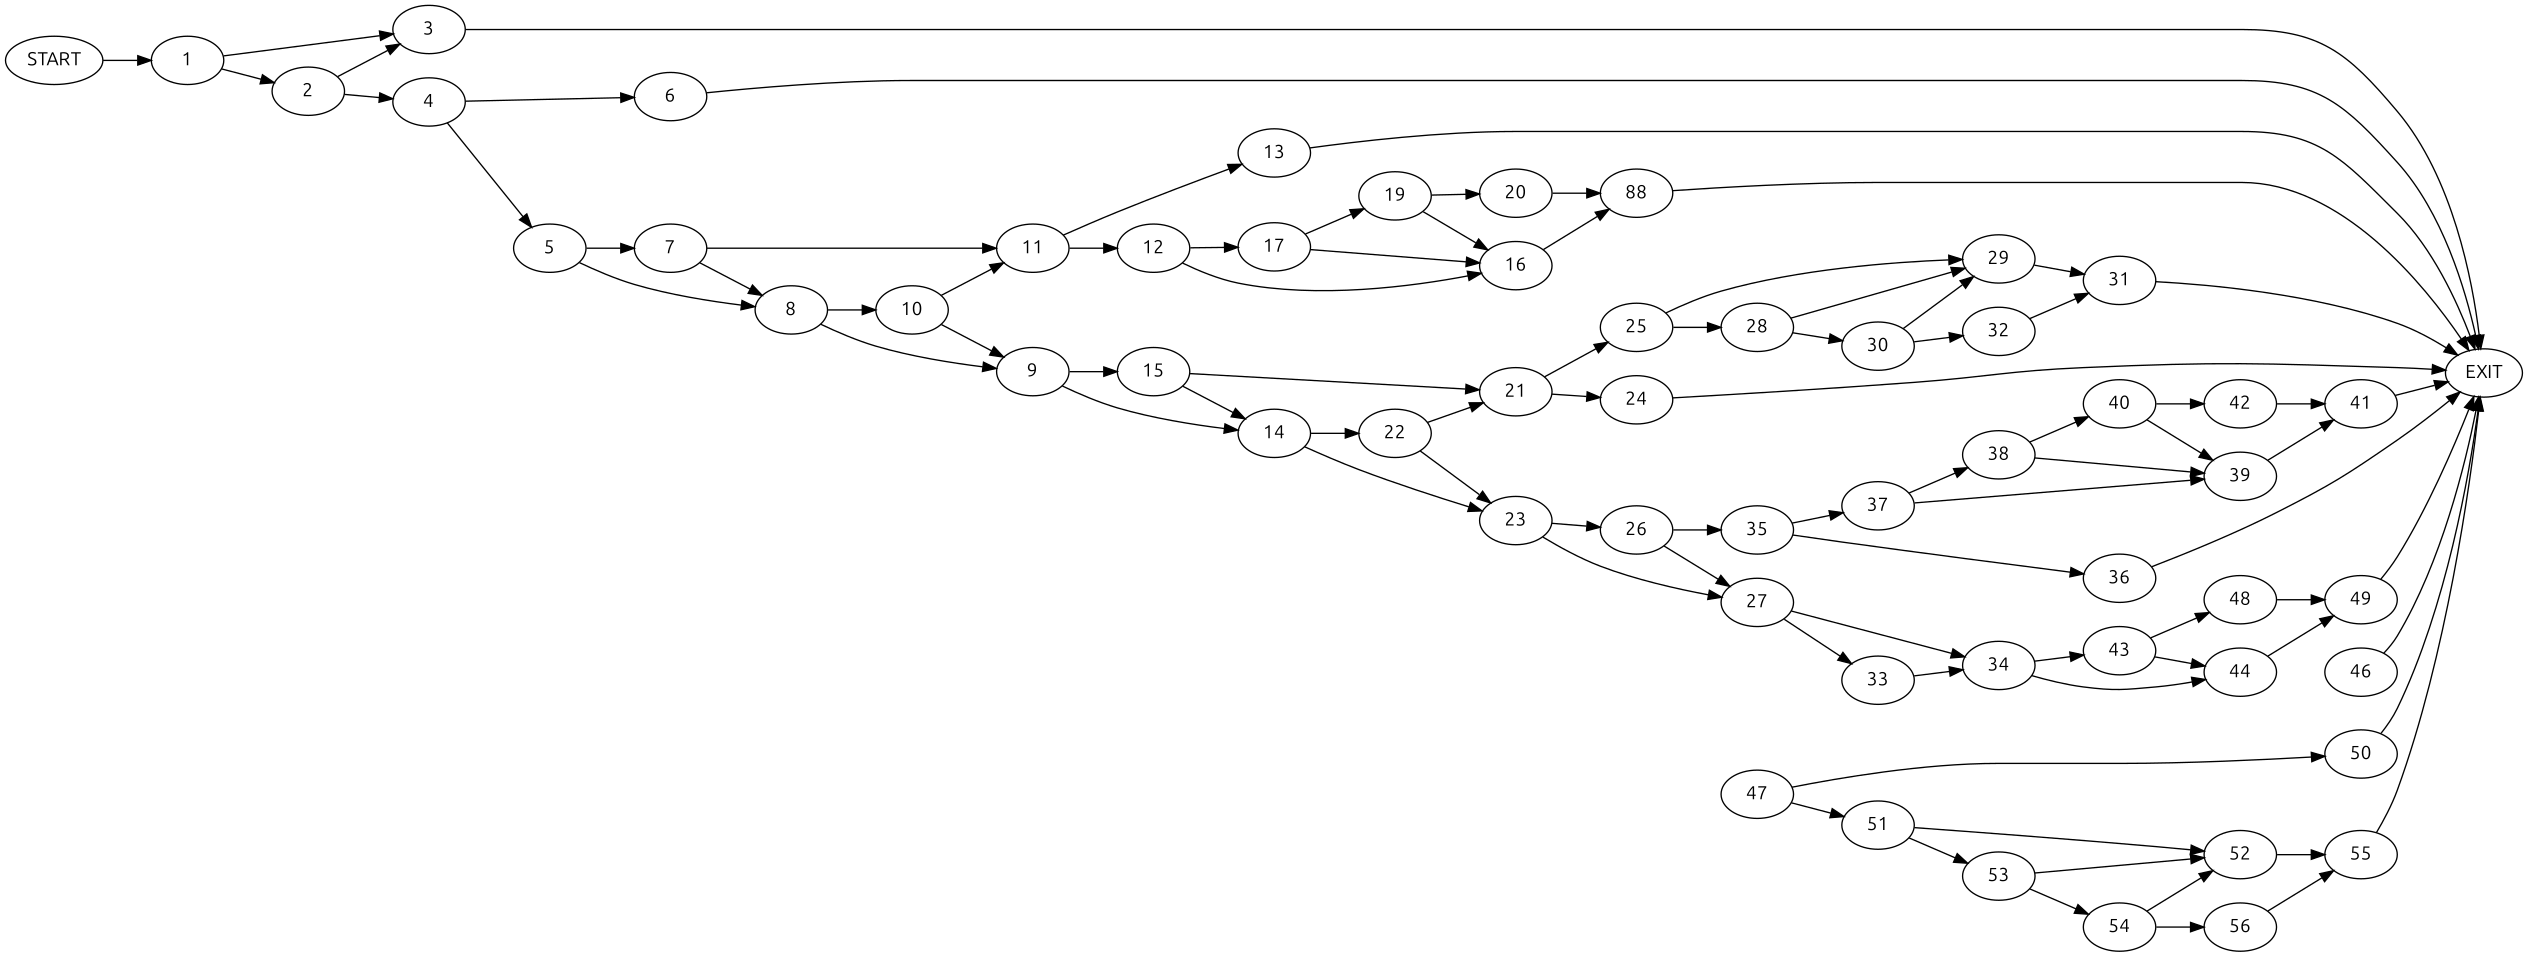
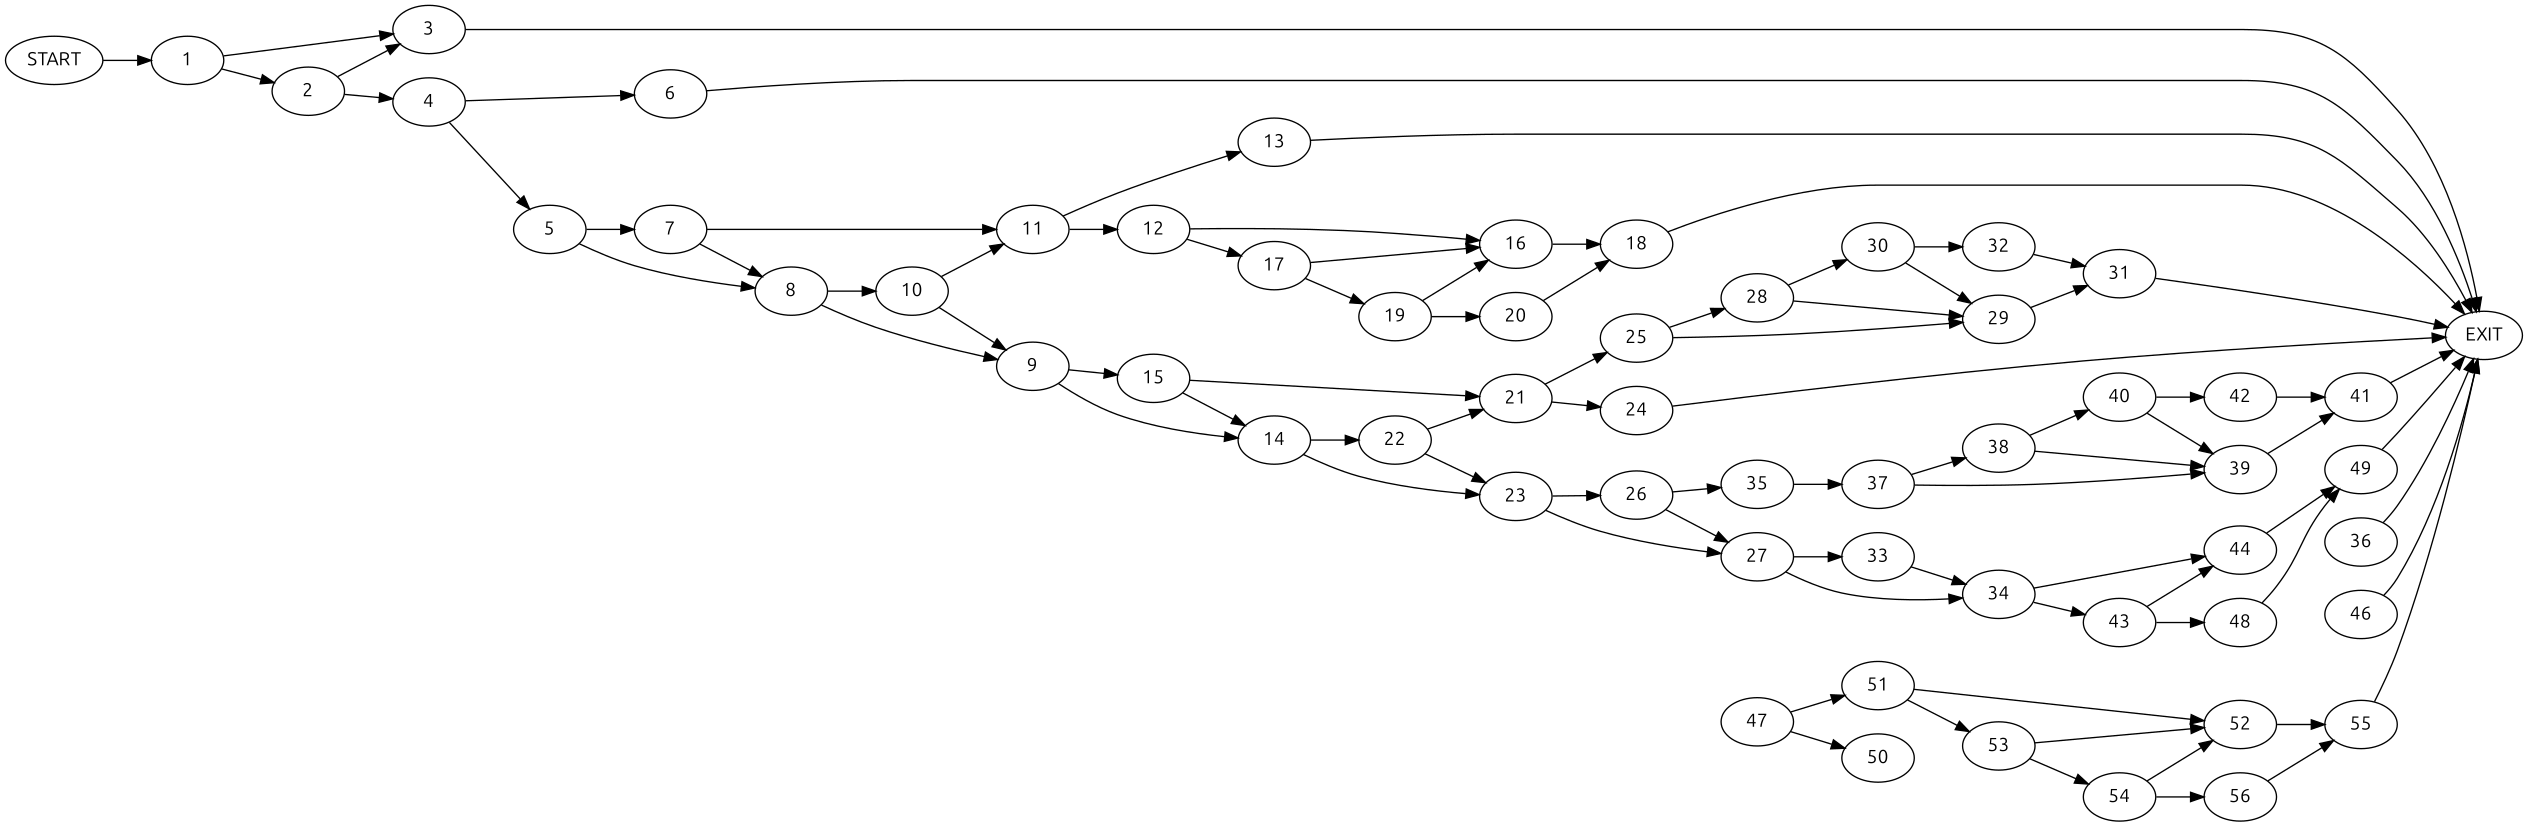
(1637, 193) -> (1637, 244)
(1932, 554) -> none
(2445, 577) -> none
